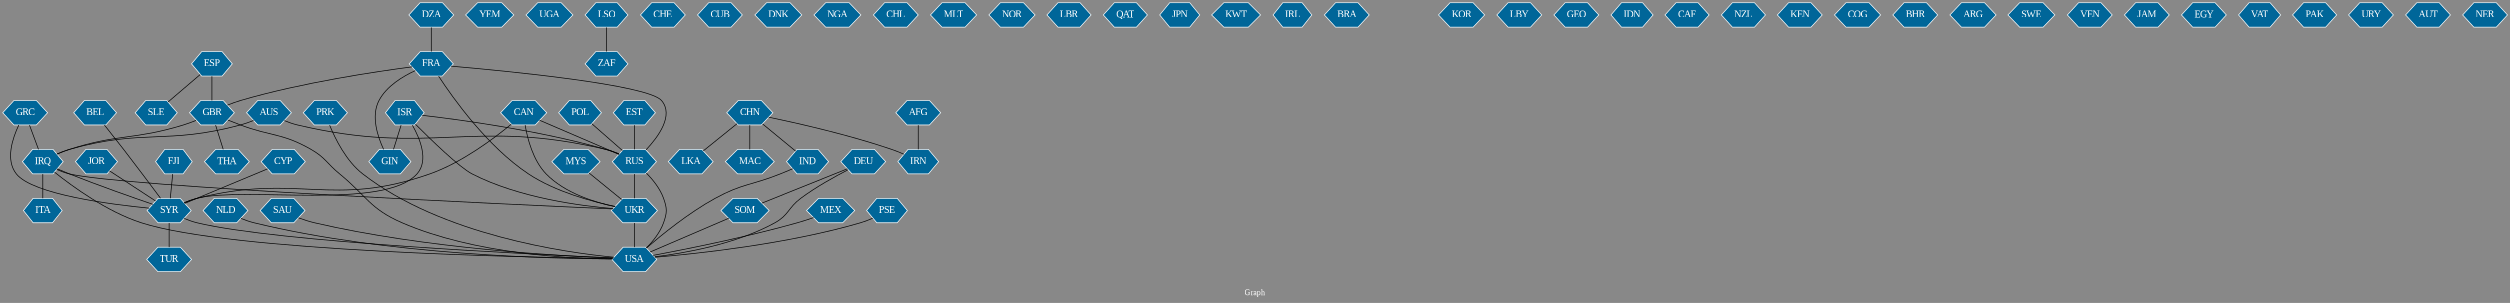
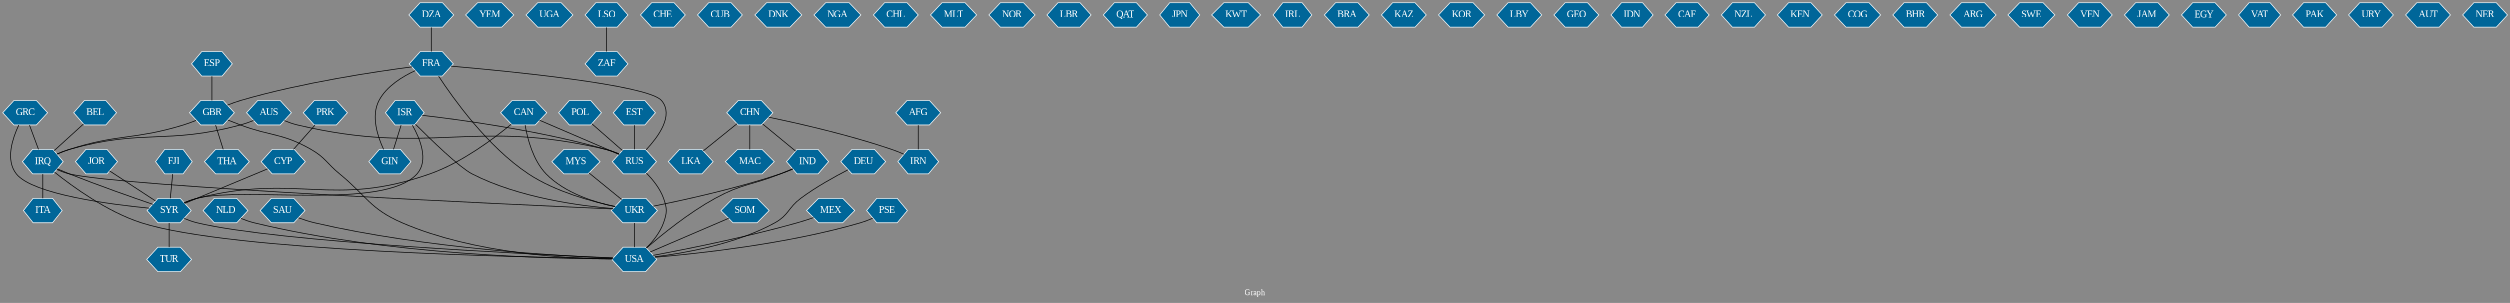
none -> (1404, 15)
(156, 113) -> none
(133, 161) -> (69, 137)
(634, 186) -> (720, 191)
(805, 186) -> none
(455, 222) -> (304, 137)
